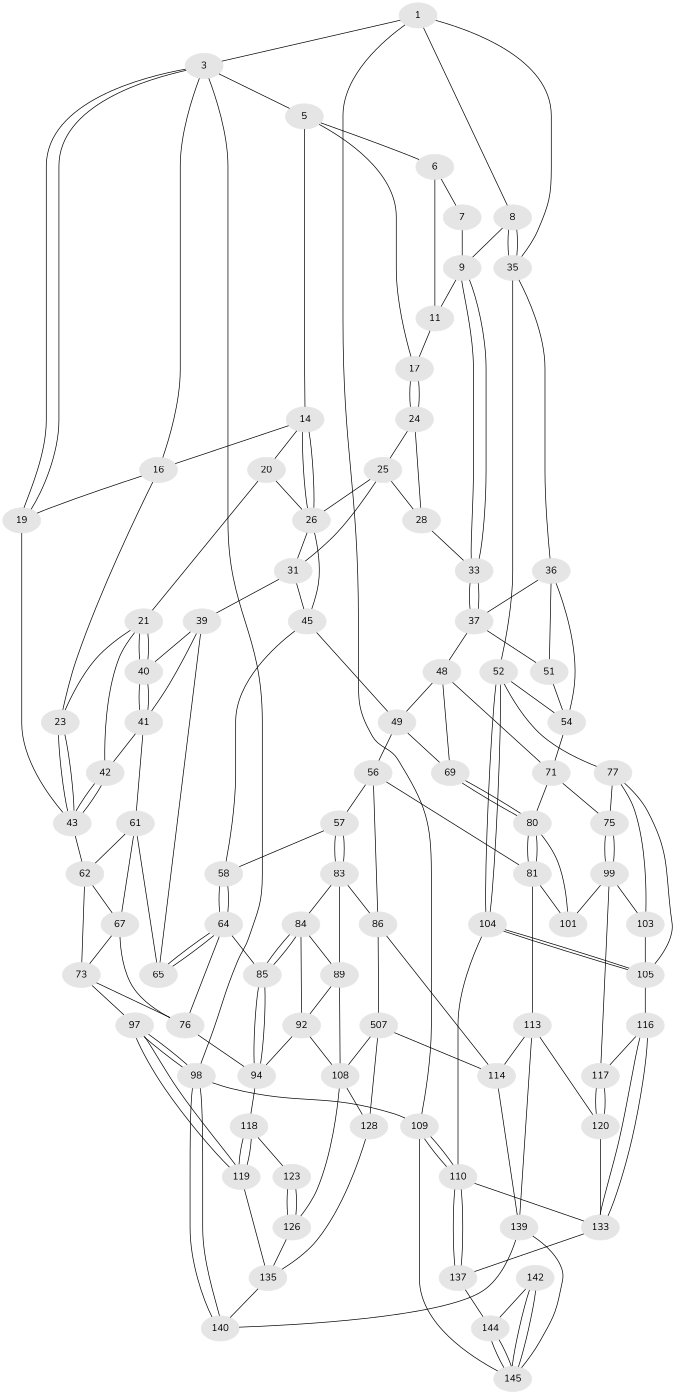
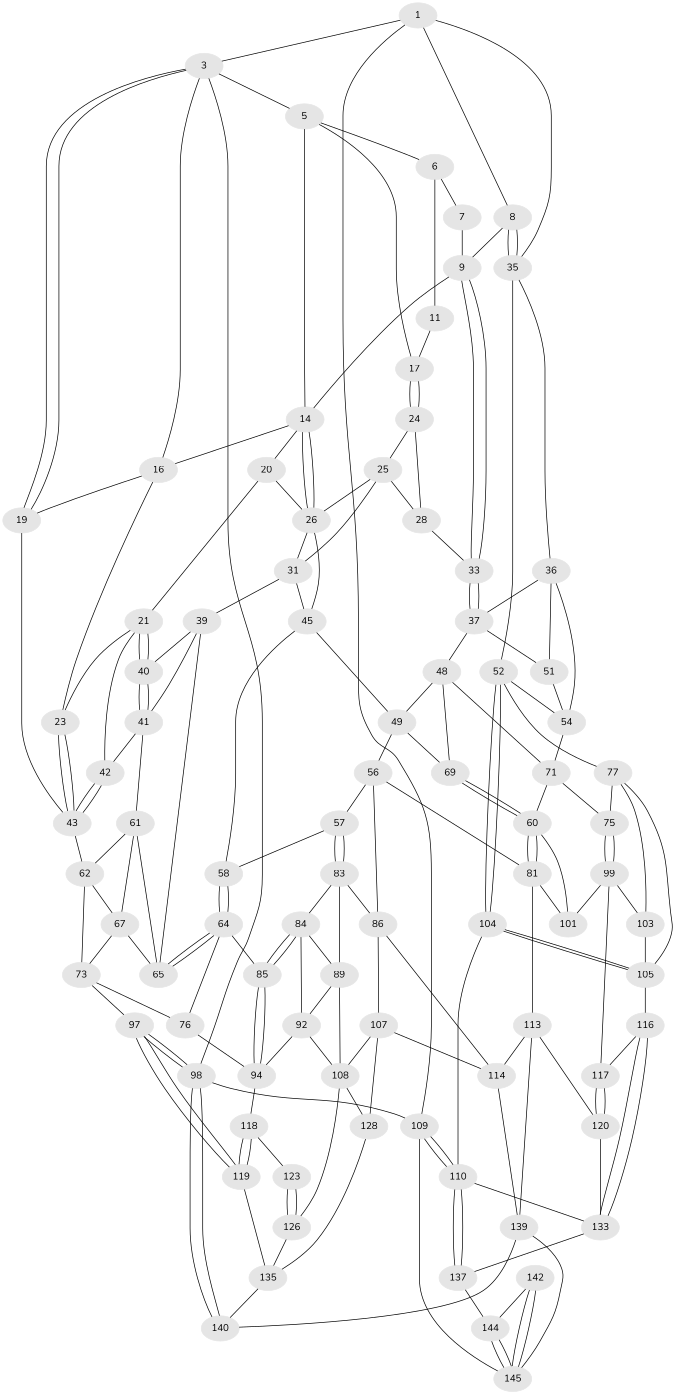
(449, 293) -> (377, 337)
(532, 823) -> (532, 823)
(132, 986) -> (139, 950)
(379, 1025) -> (379, 1025)
